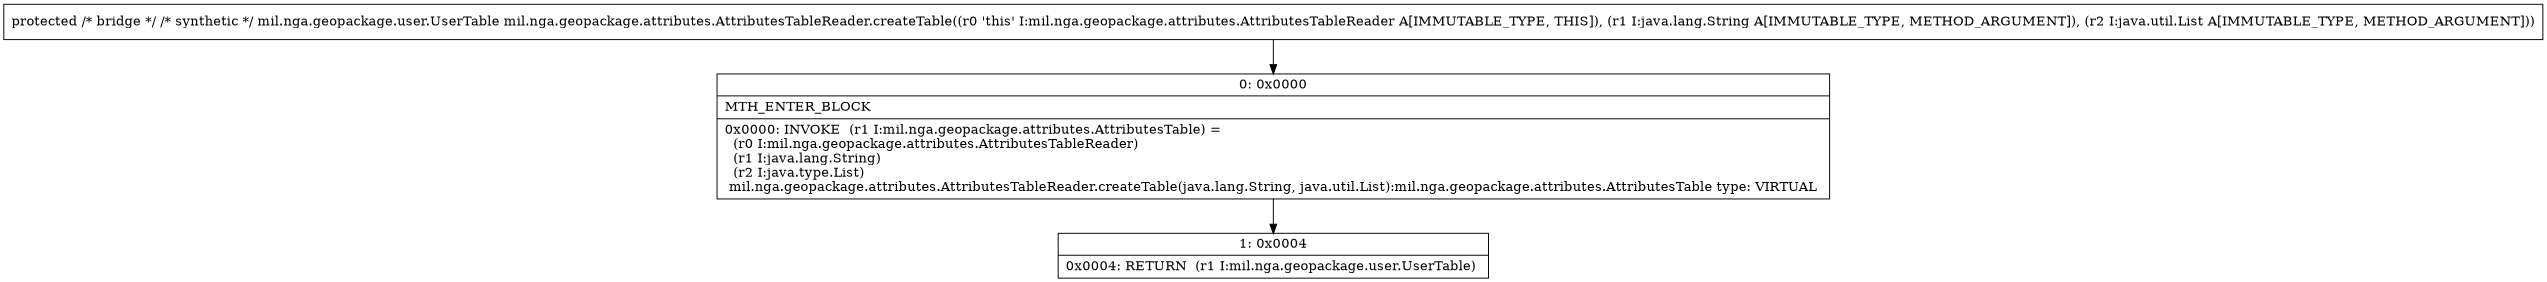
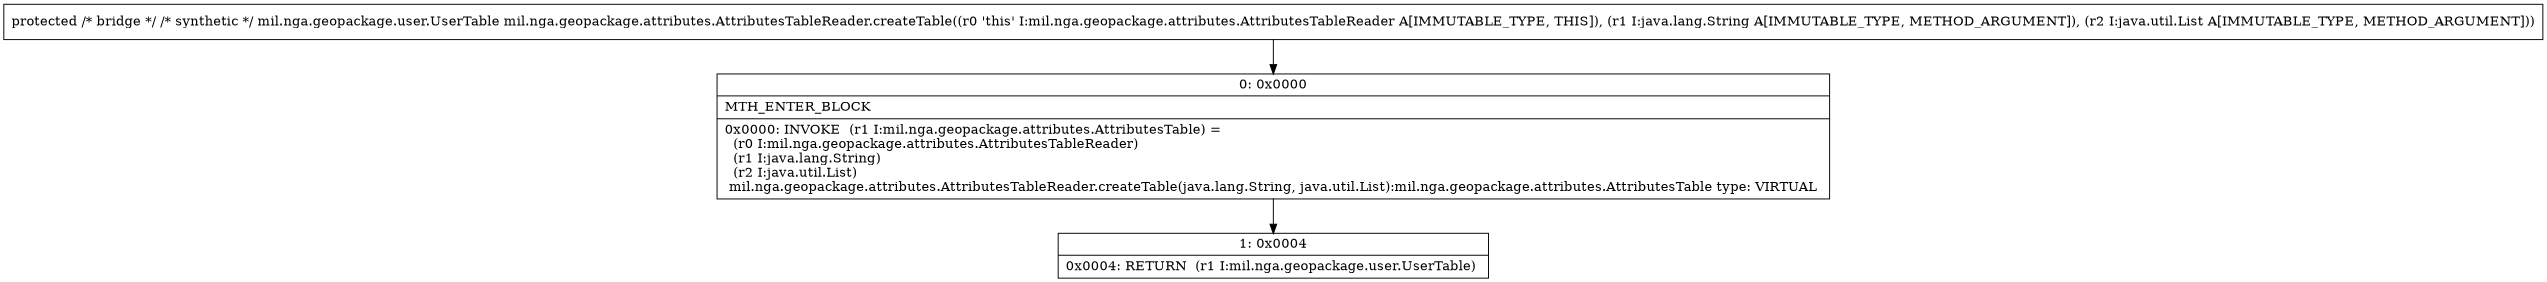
(795, 173) -> (791, 173)
